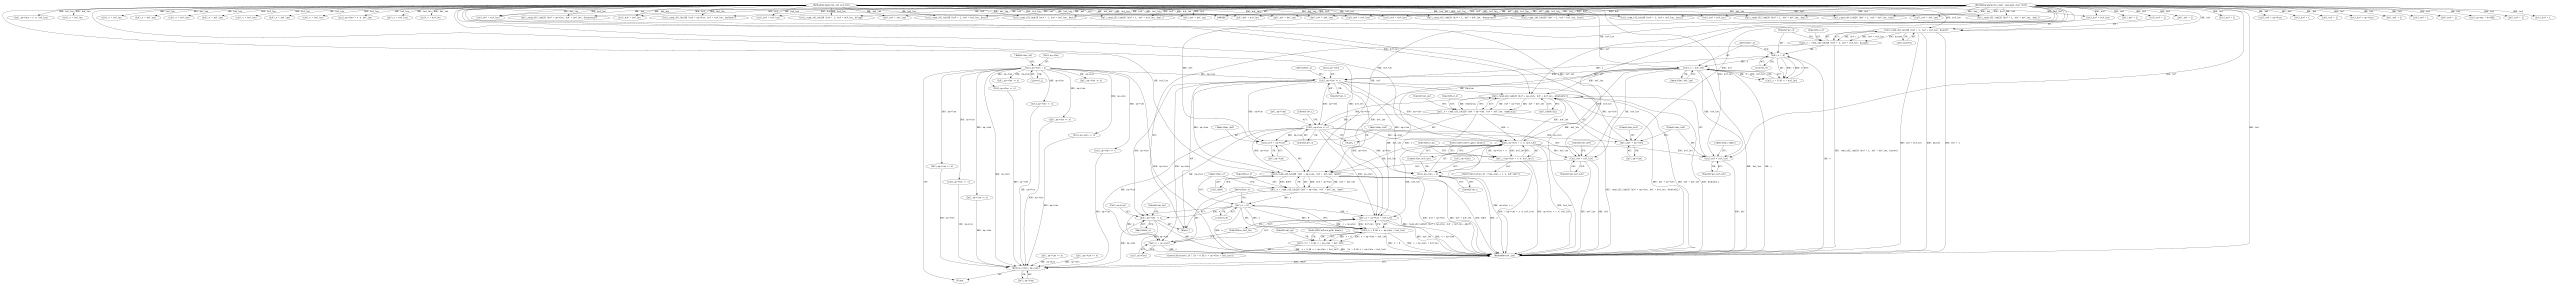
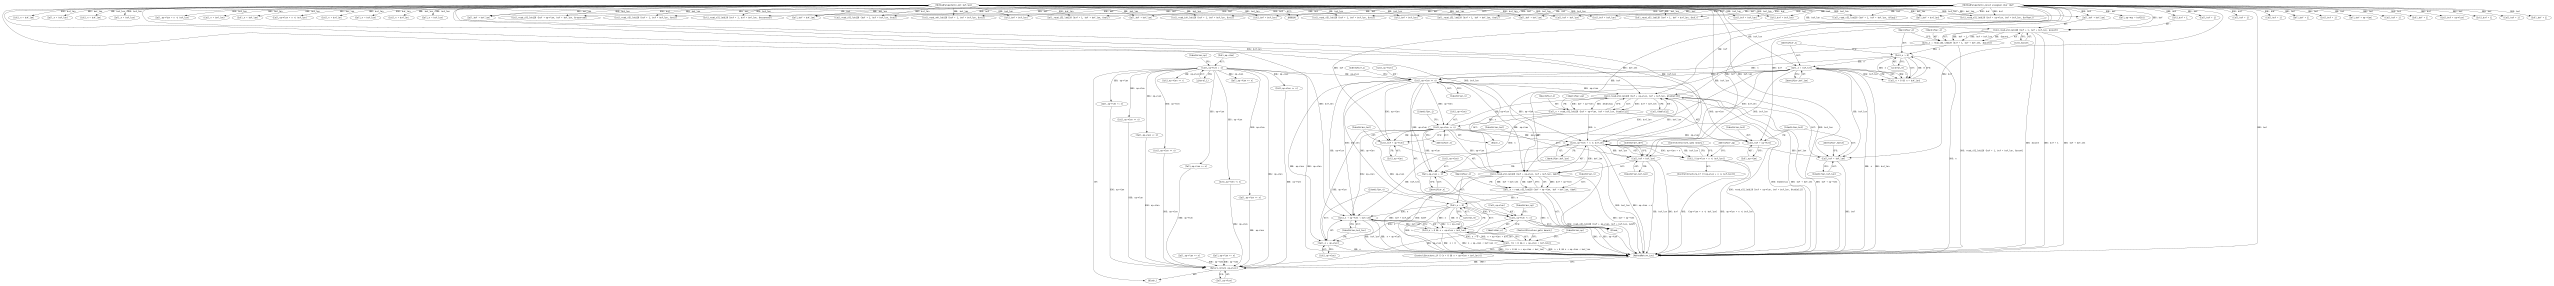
(1217, 190) -> none
